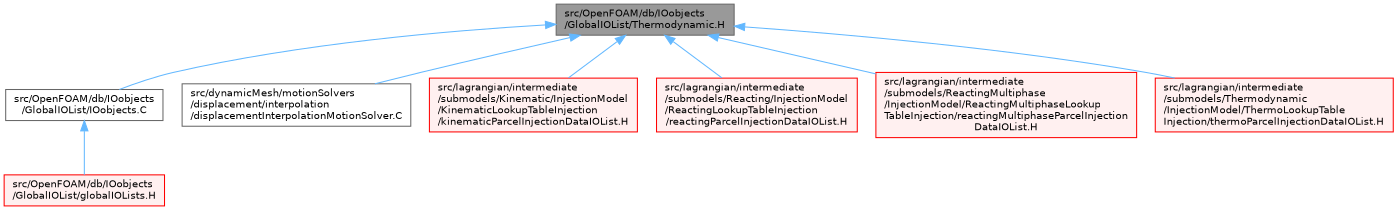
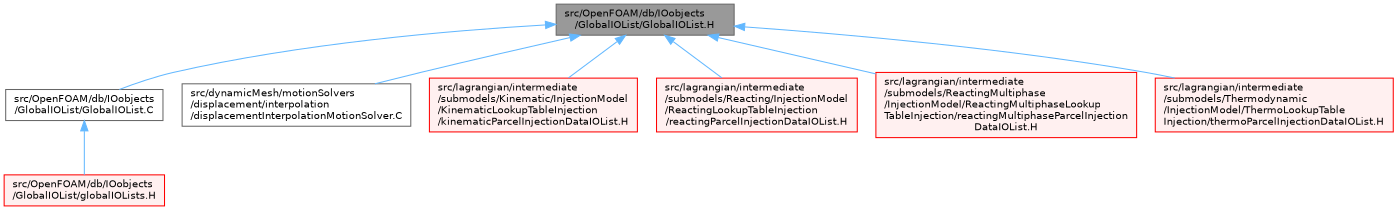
(645, 20) -> (645, 20)
(84, 105) -> (84, 105)
